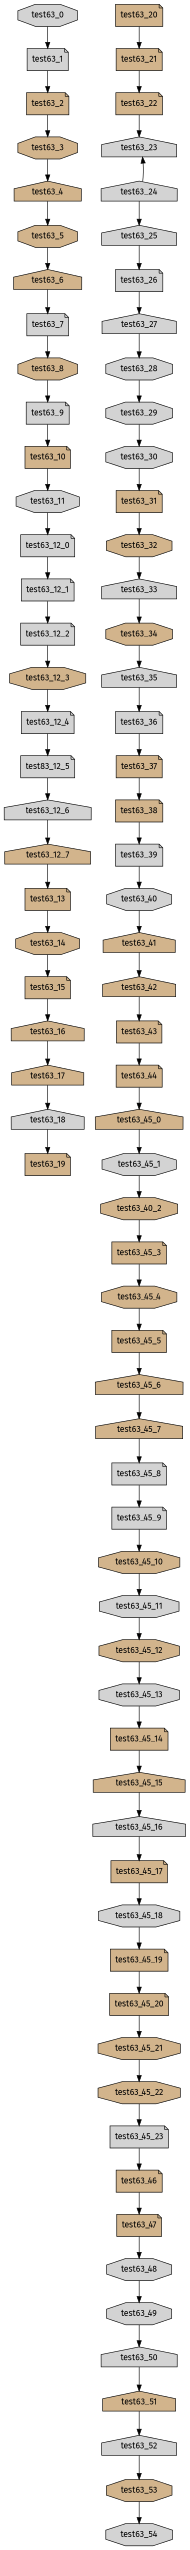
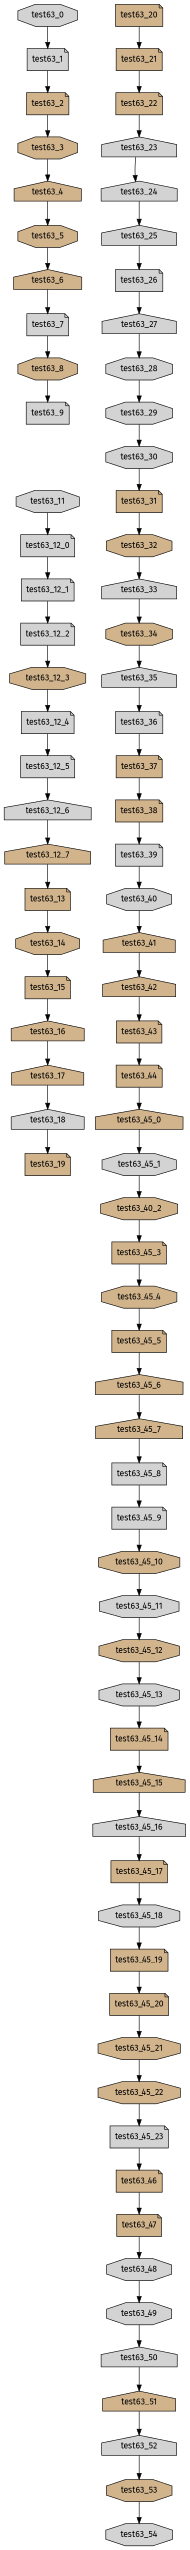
(143, 172) -> (135, 166)
(48, 457) -> none
(48, 767) -> (48, 767)
